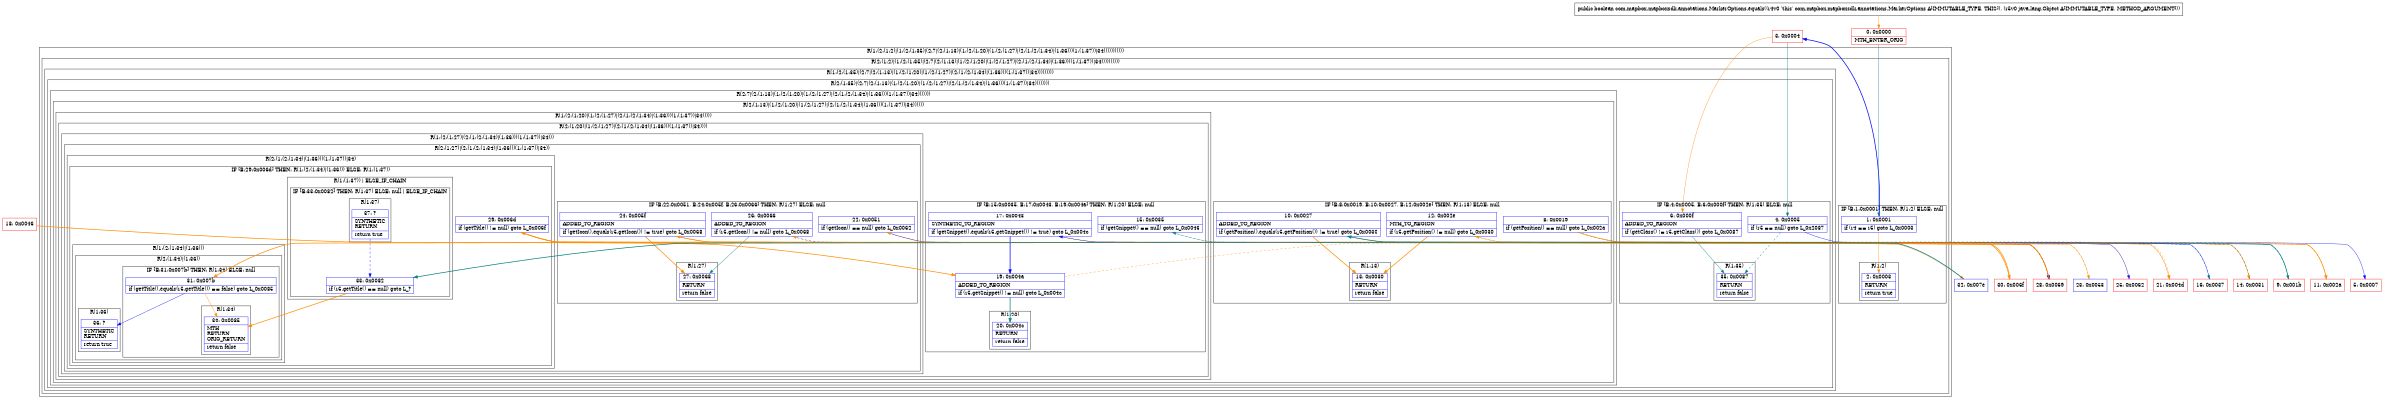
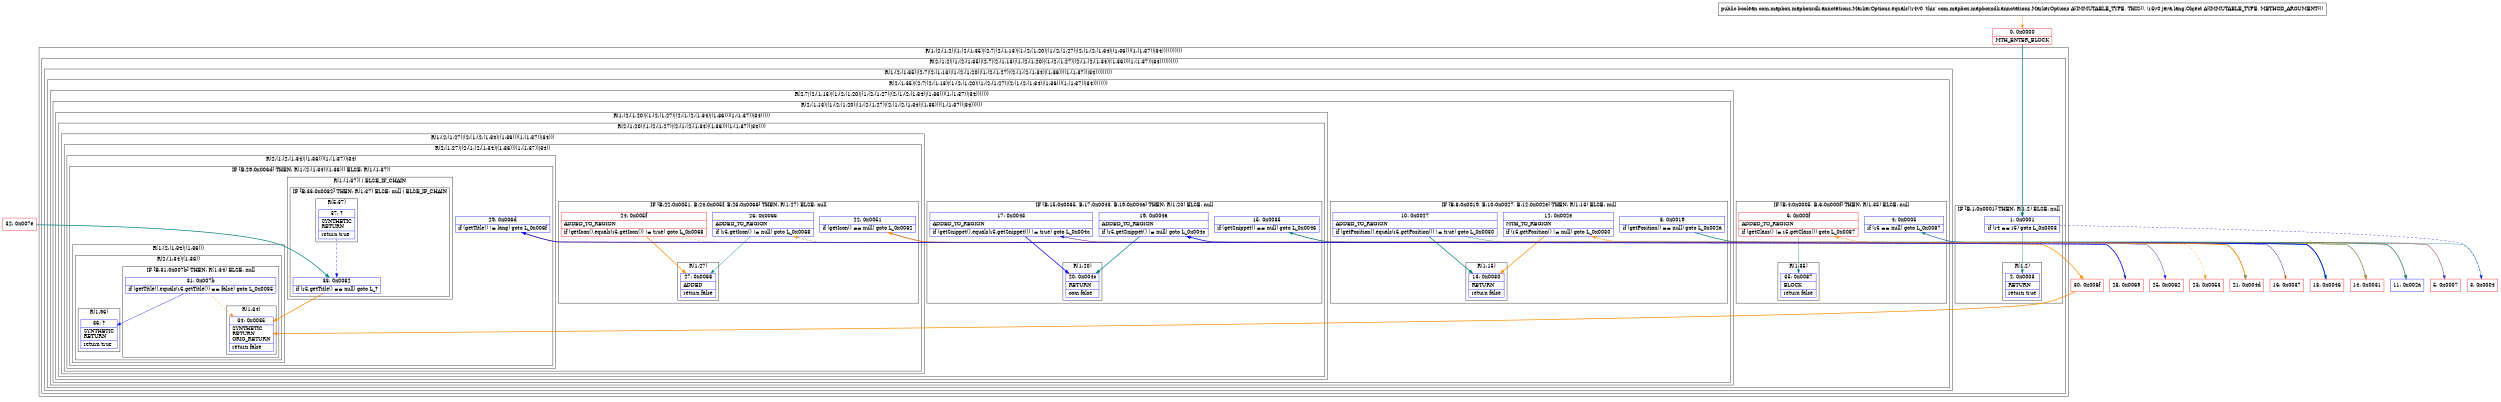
(1879, 40) -> (2022, 40)
(1705, 108) -> (2152, 242)
(1868, 114) -> (2280, 231)
(1879, 129) -> (2022, 129)
(370, 203) -> (337, 203)
(633, 224) -> (634, 224)
(963, 224) -> (959, 224)
(1682, 224) -> (1798, 224)
(502, 228) -> (503, 228)
(1788, 228) -> (1904, 228)
(312, 241) -> (1769, 242)
(1121, 242) -> (1178, 325)
(1429, 242) -> (1468, 242)
(1540, 242) -> (1579, 242)
(1626, 242) -> (1725, 242)
(1699, 242) -> (1796, 242)
(1807, 242) -> (1924, 242)
none -> (1816, 242)
(1245, 243) -> none
(1297, 243) -> (1336, 243)
(1371, 243) -> (1410, 243)
(1395, 243) -> none
(1961, 243) -> (2059, 242)
(1879, 251) -> (2022, 251)
(1764, 252) -> none
(1010, 253) -> (1046, 254)
(1333, 254) -> (1449, 254)
(1370, 266) -> (1486, 266)
(694, 285) -> (693, 285)
(1731, 285) -> (1793, 285)
(1971, 285) -> (20, 224)
(2090, 285) -> (2207, 285)
(2289, 285) -> none
(2328, 285) -> (2407, 285)
(210, 304) -> (220, 304)
(99, 313) -> (99, 313)
(213, 329) -> (248, 329)
(1010, 342) -> (1081, 293)
